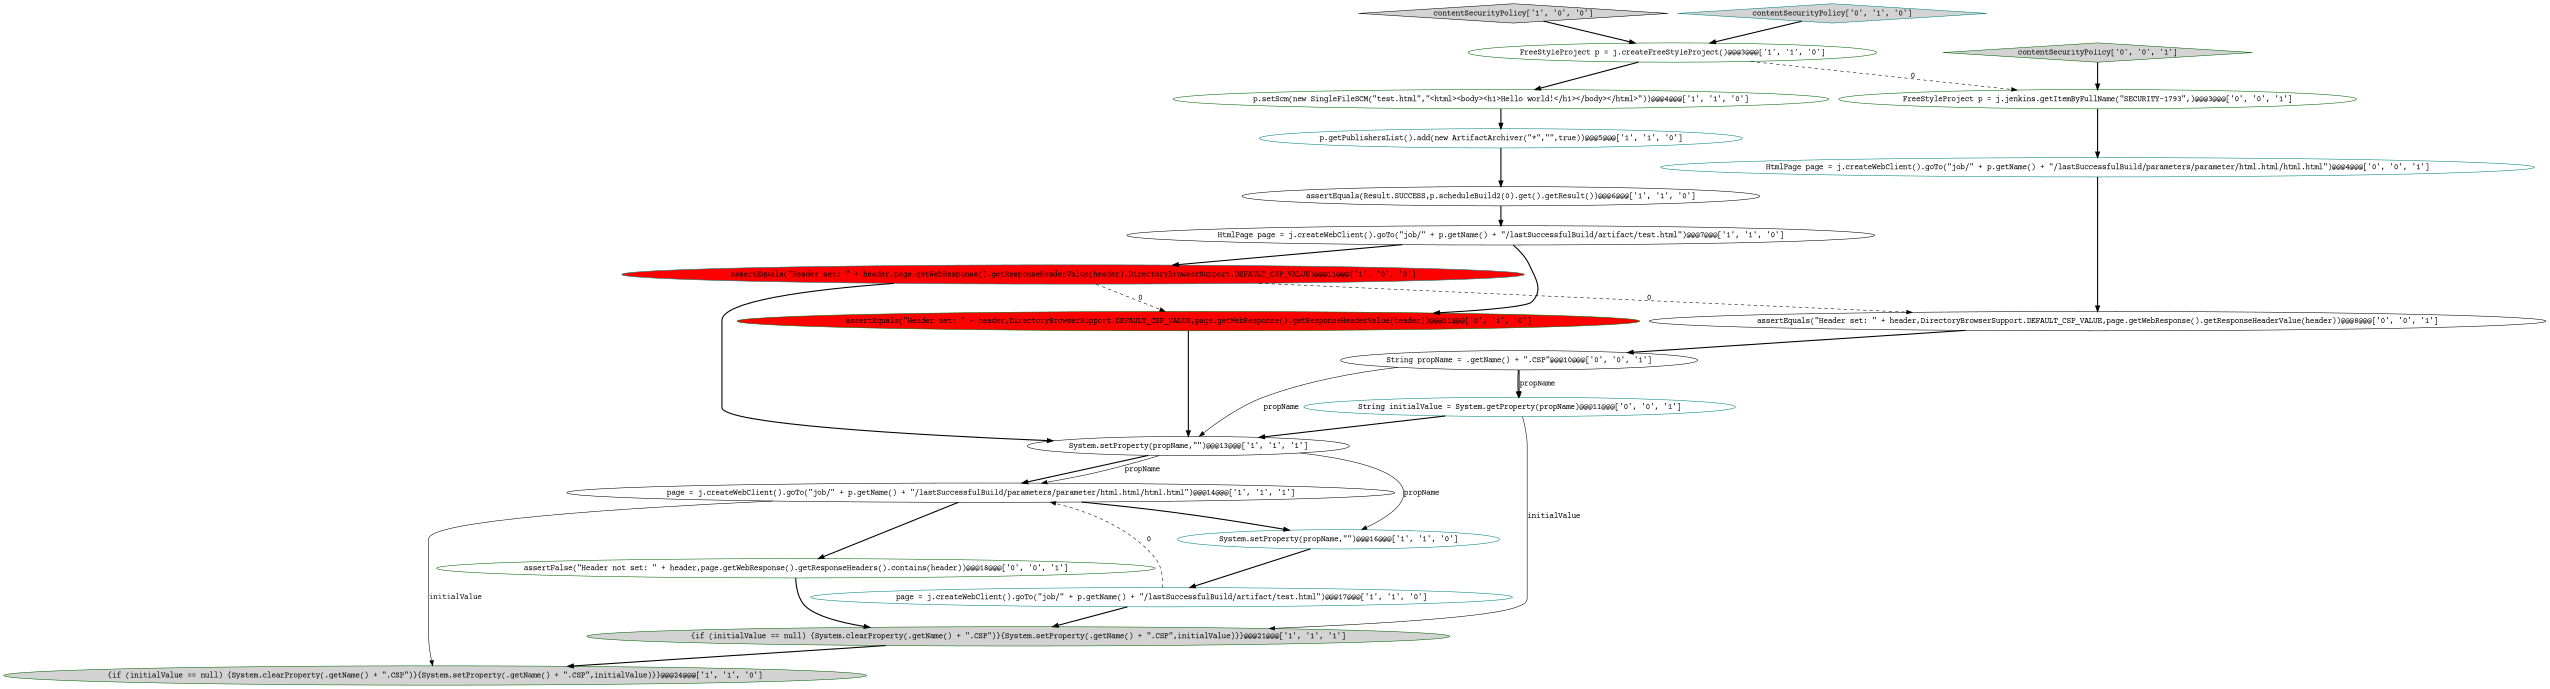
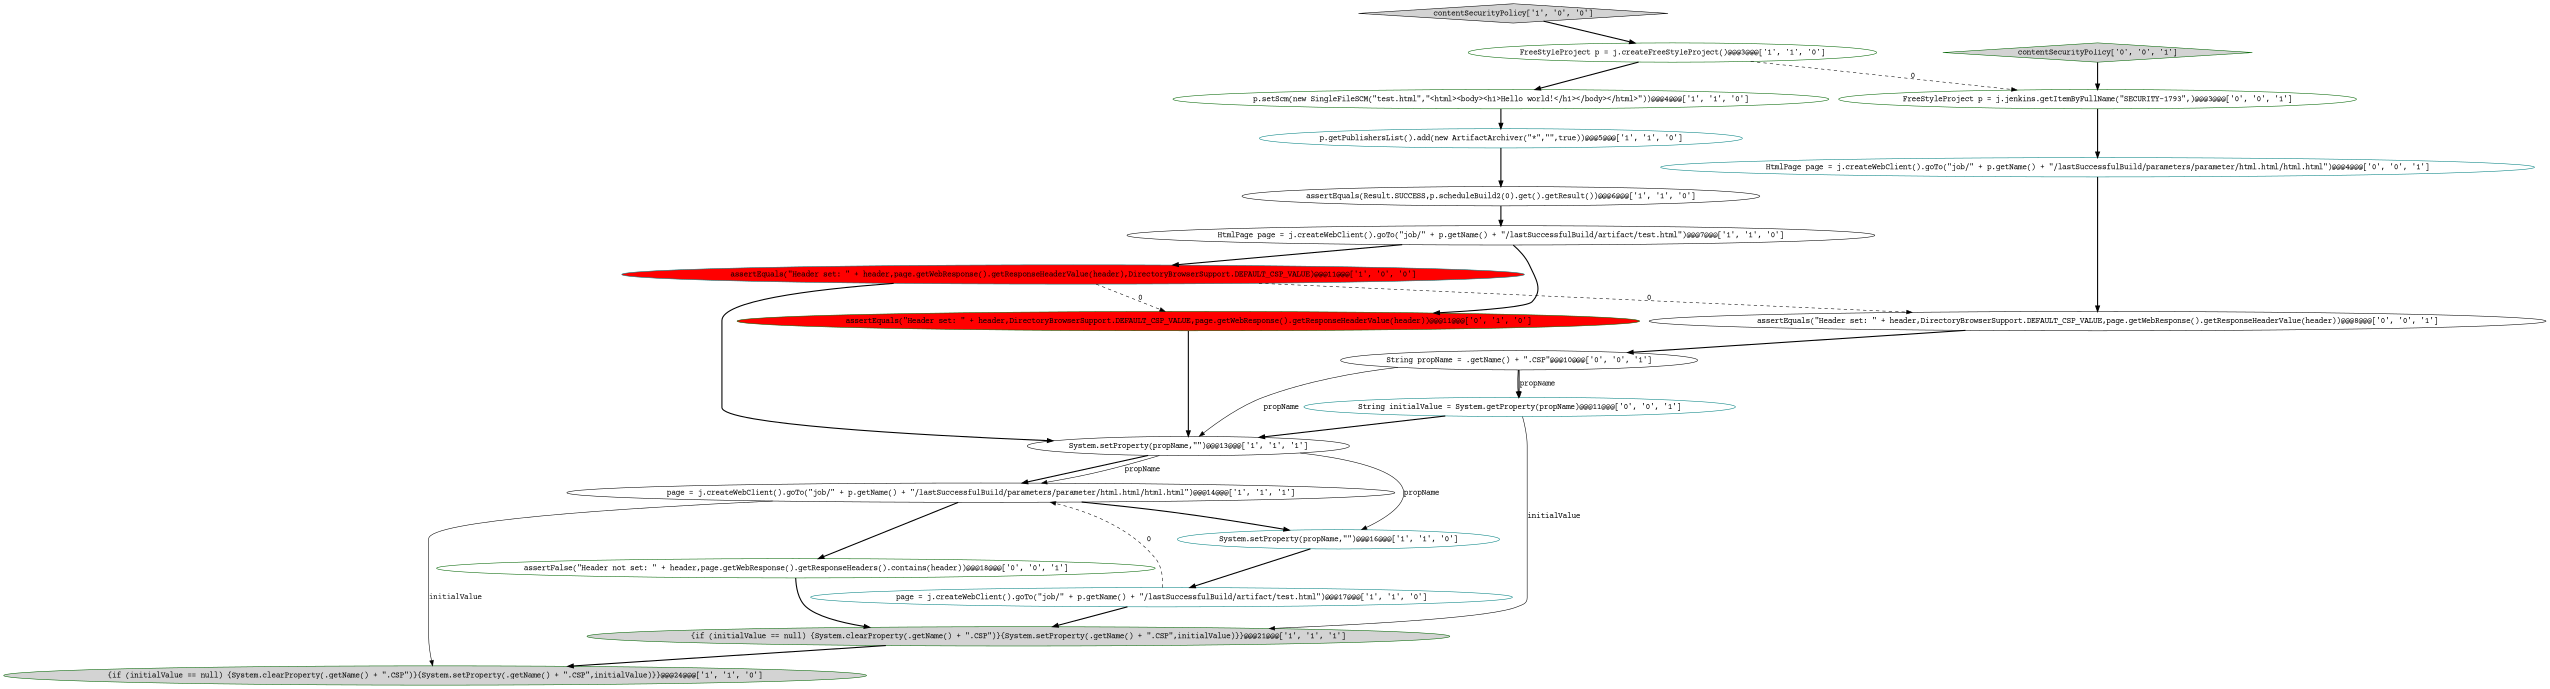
(1832, 13) -> none
